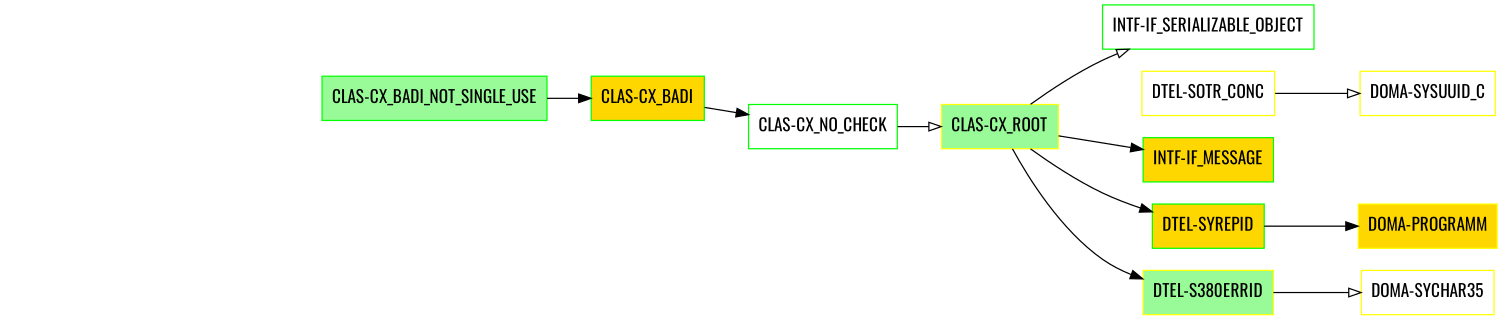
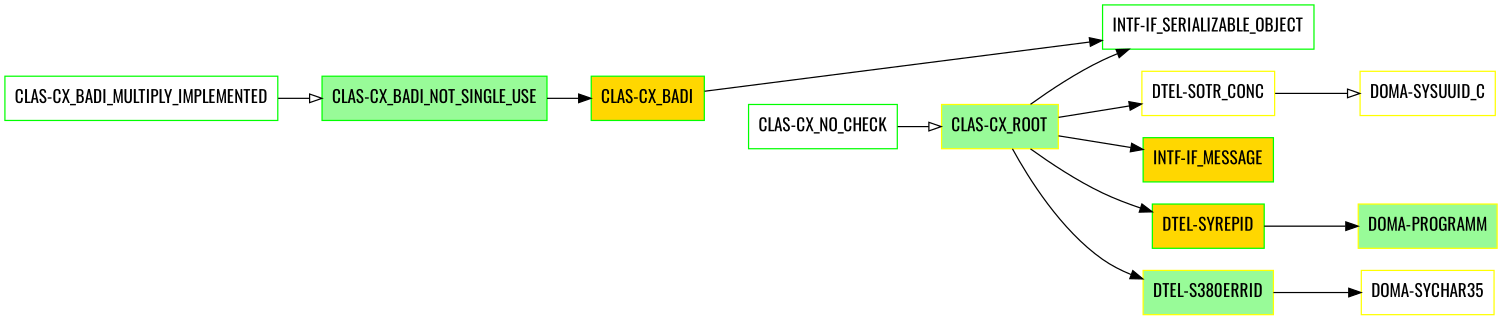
(1072, 77) -> (1072, 77)
none -> (141, 98)
(721, 110) -> (897, 67)
none -> (1094, 112)
(1428, 226) -> (1428, 226)
(1311, 293) -> (1311, 293)
